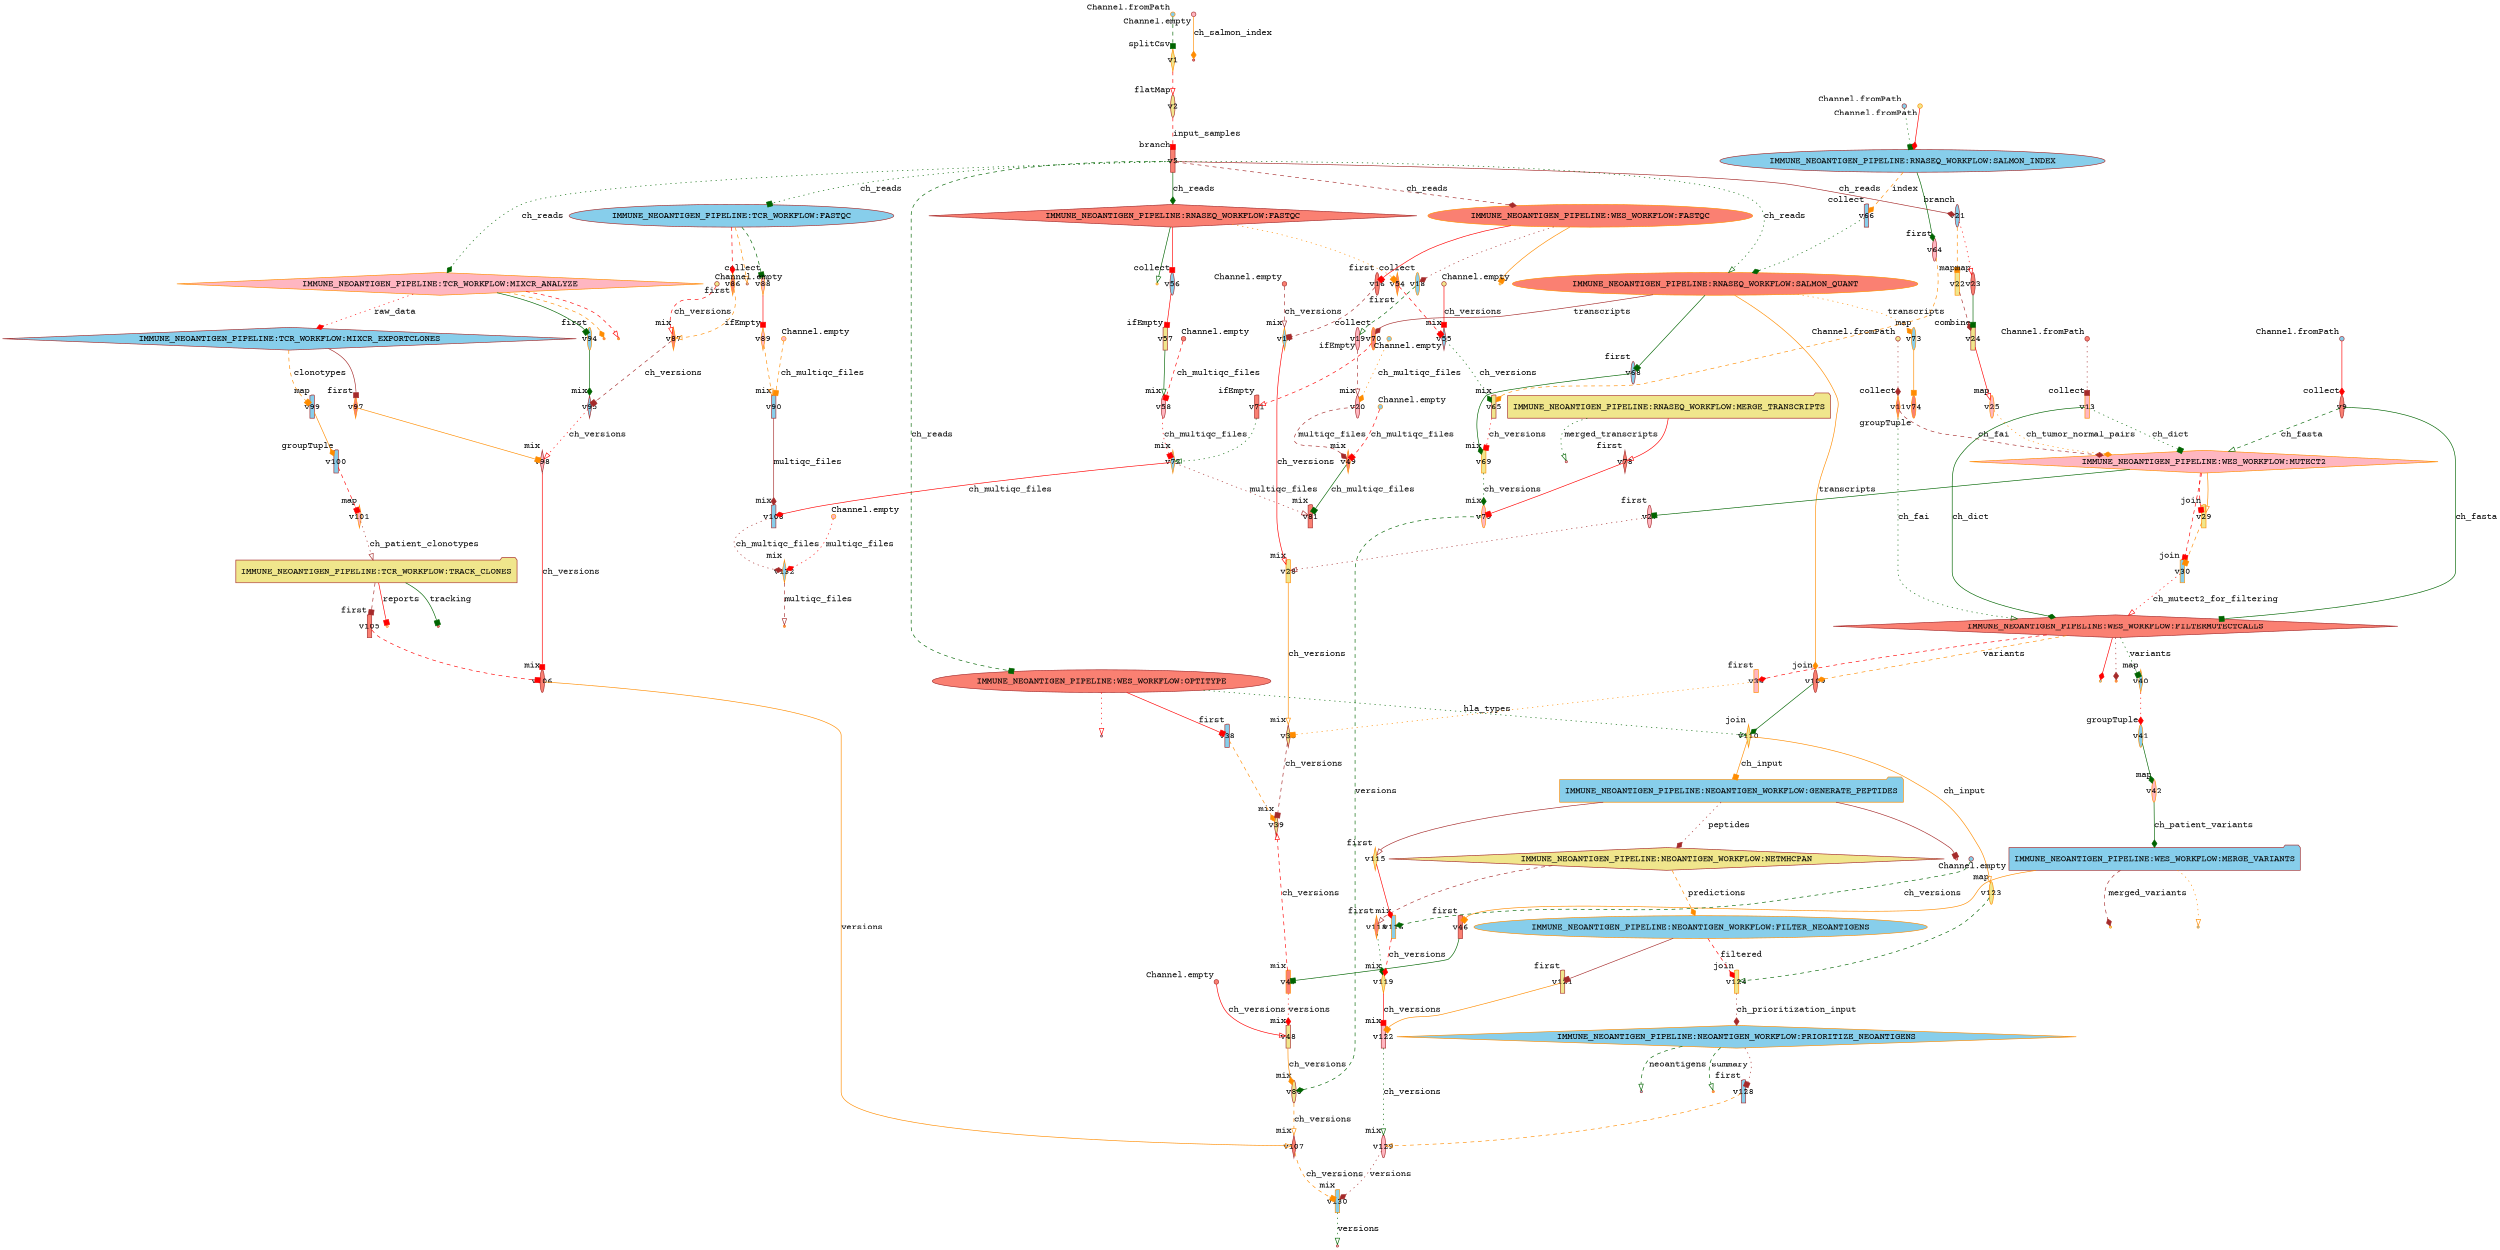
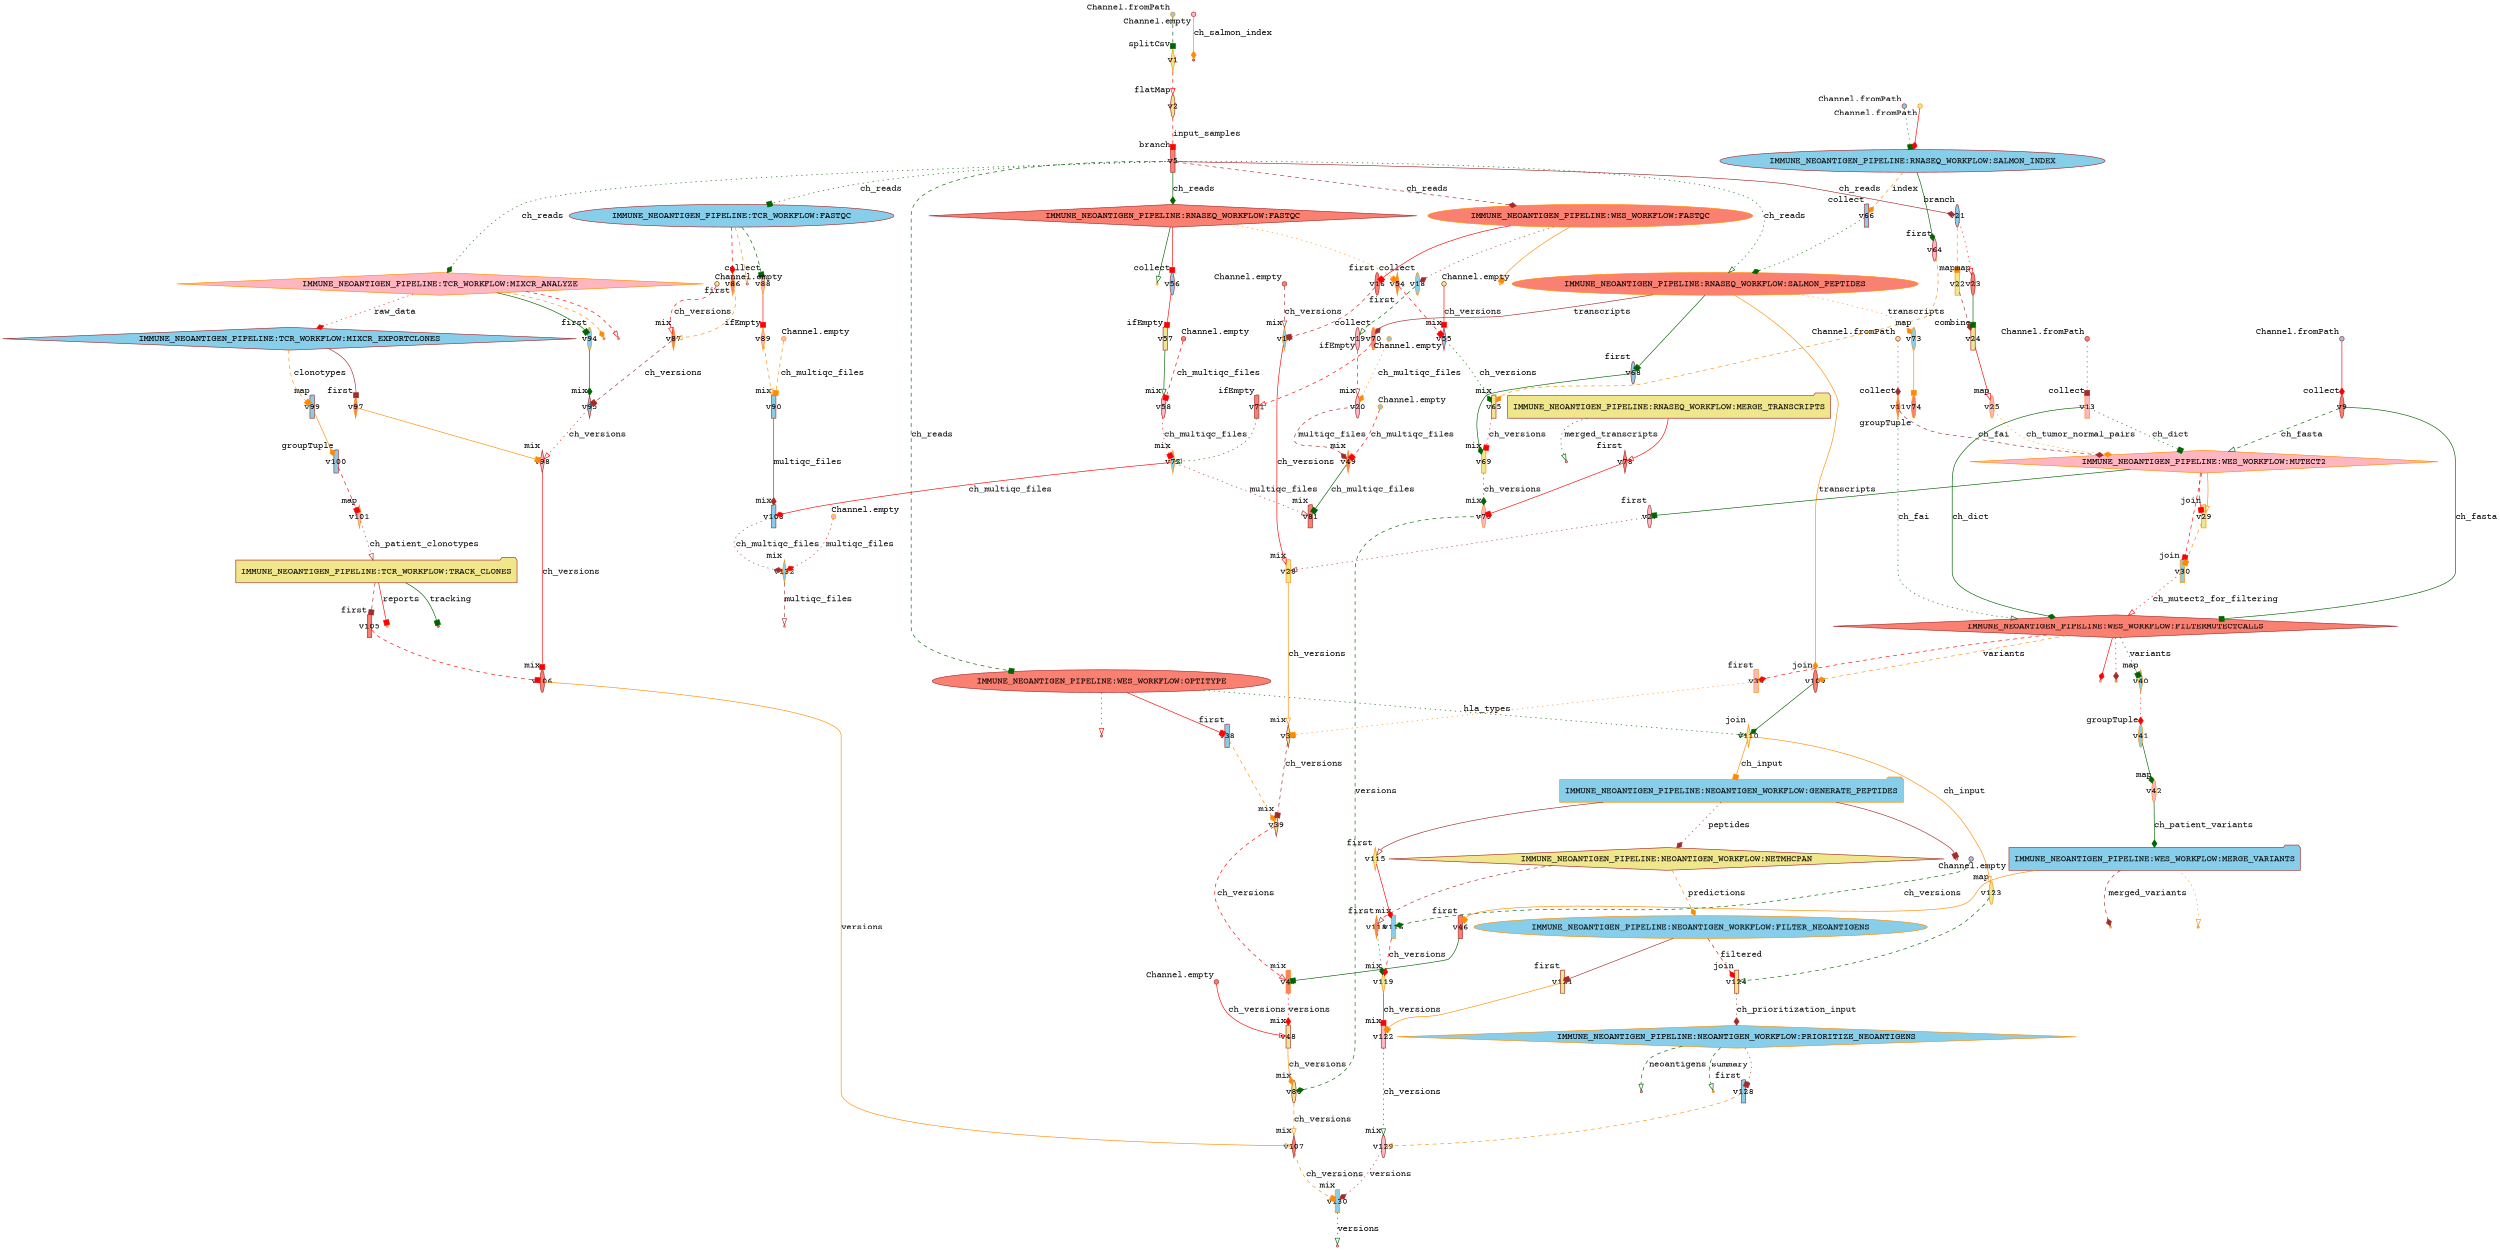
(1715, 284) -> (1715, 284)
(1282, 905) -> (1216, 901)
(1737, 982) -> (1737, 982)
